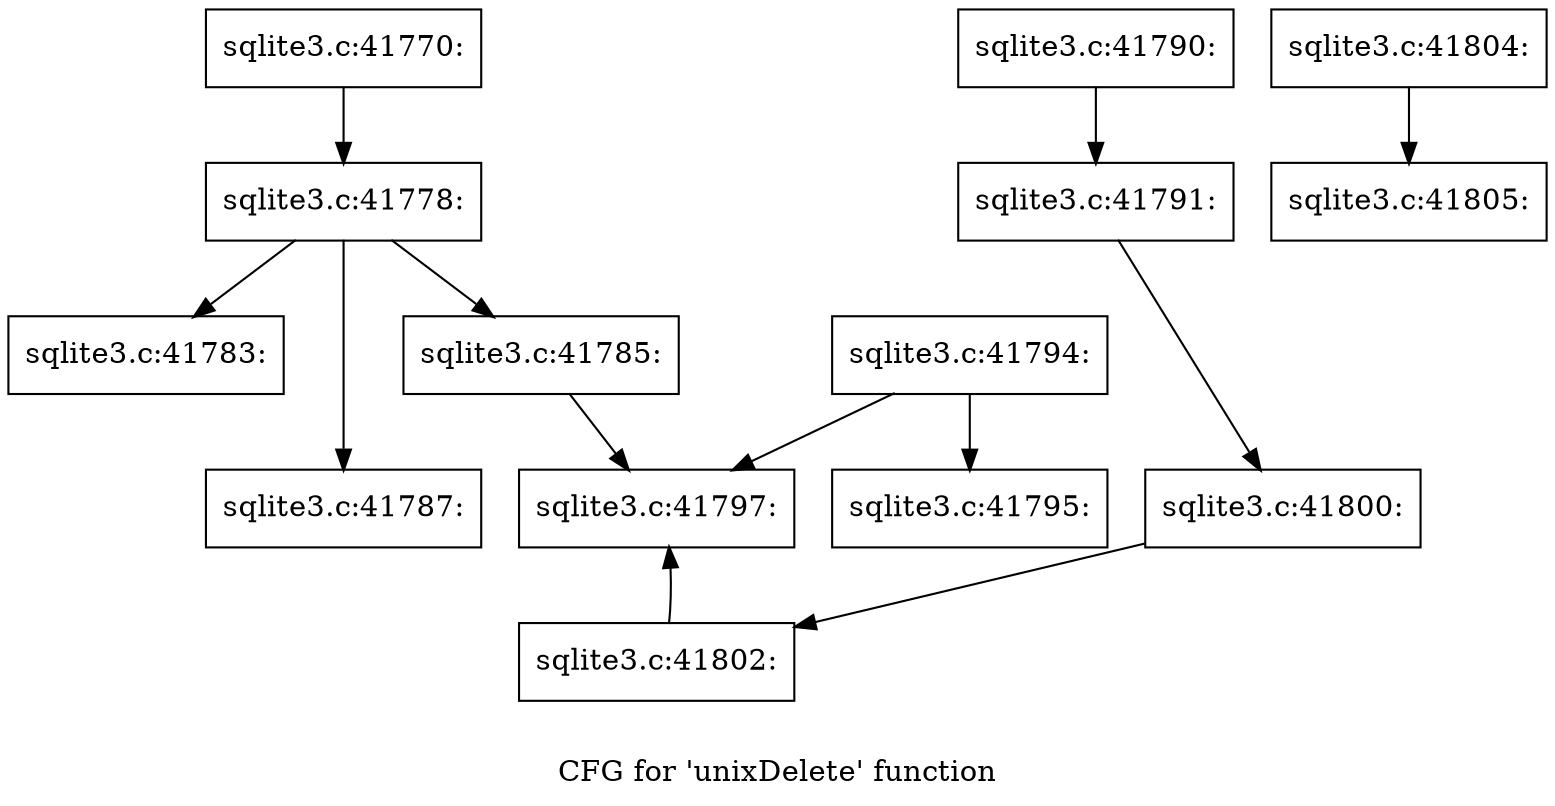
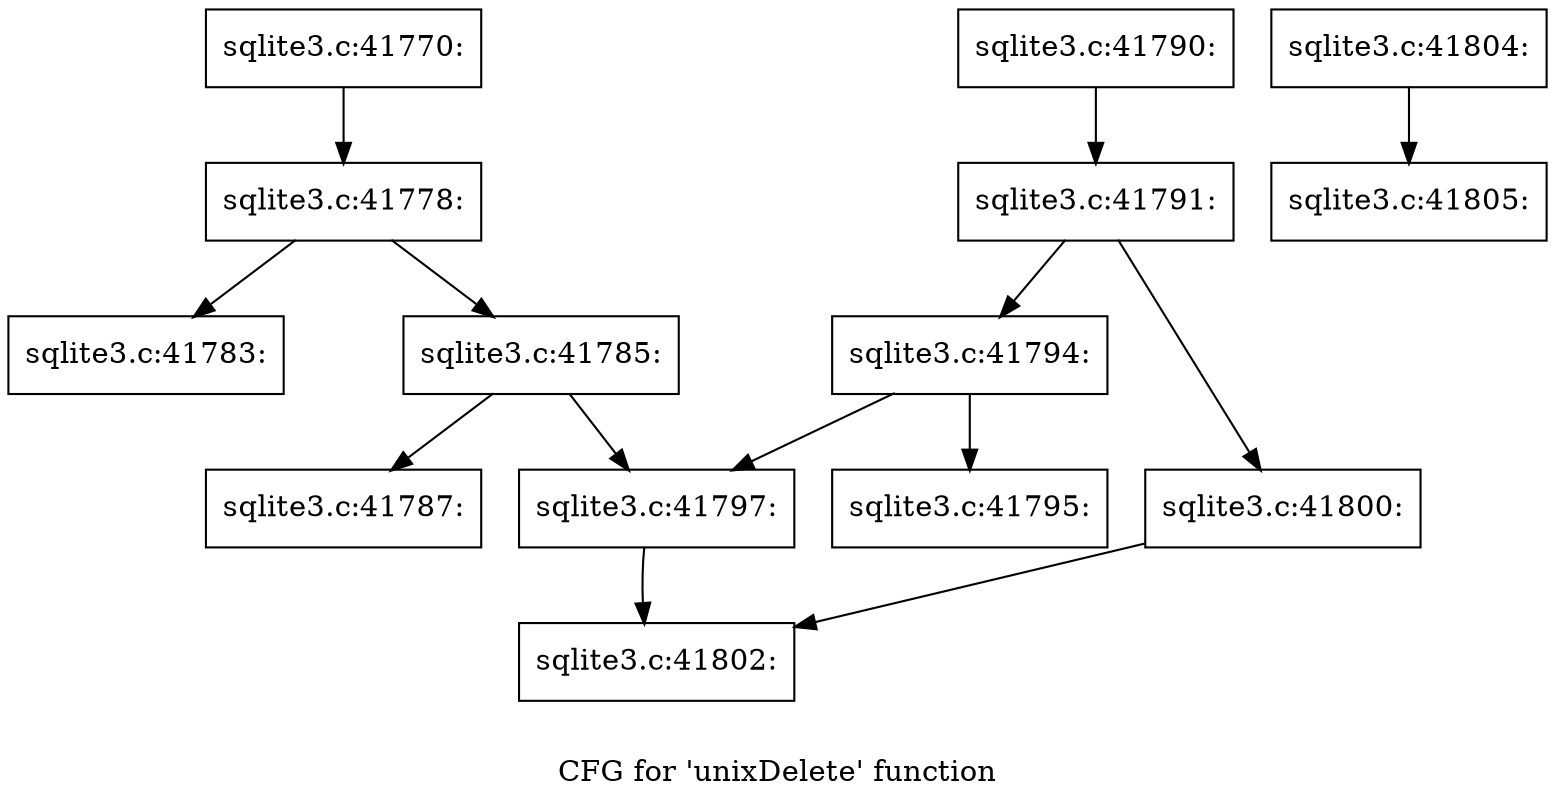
none -> (1040, 270)
(344, 344) -> (451, 425)
(671, 596) -> (643, 575)
